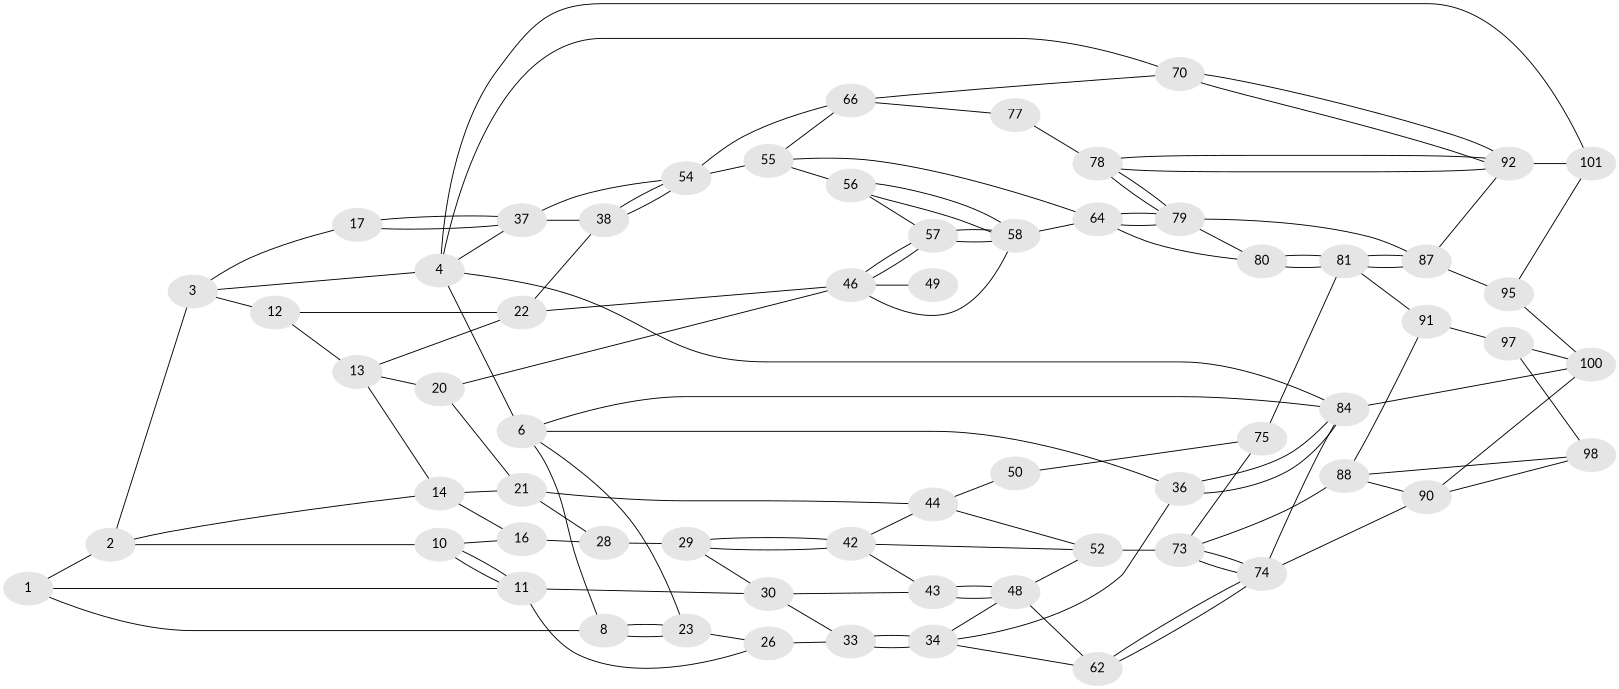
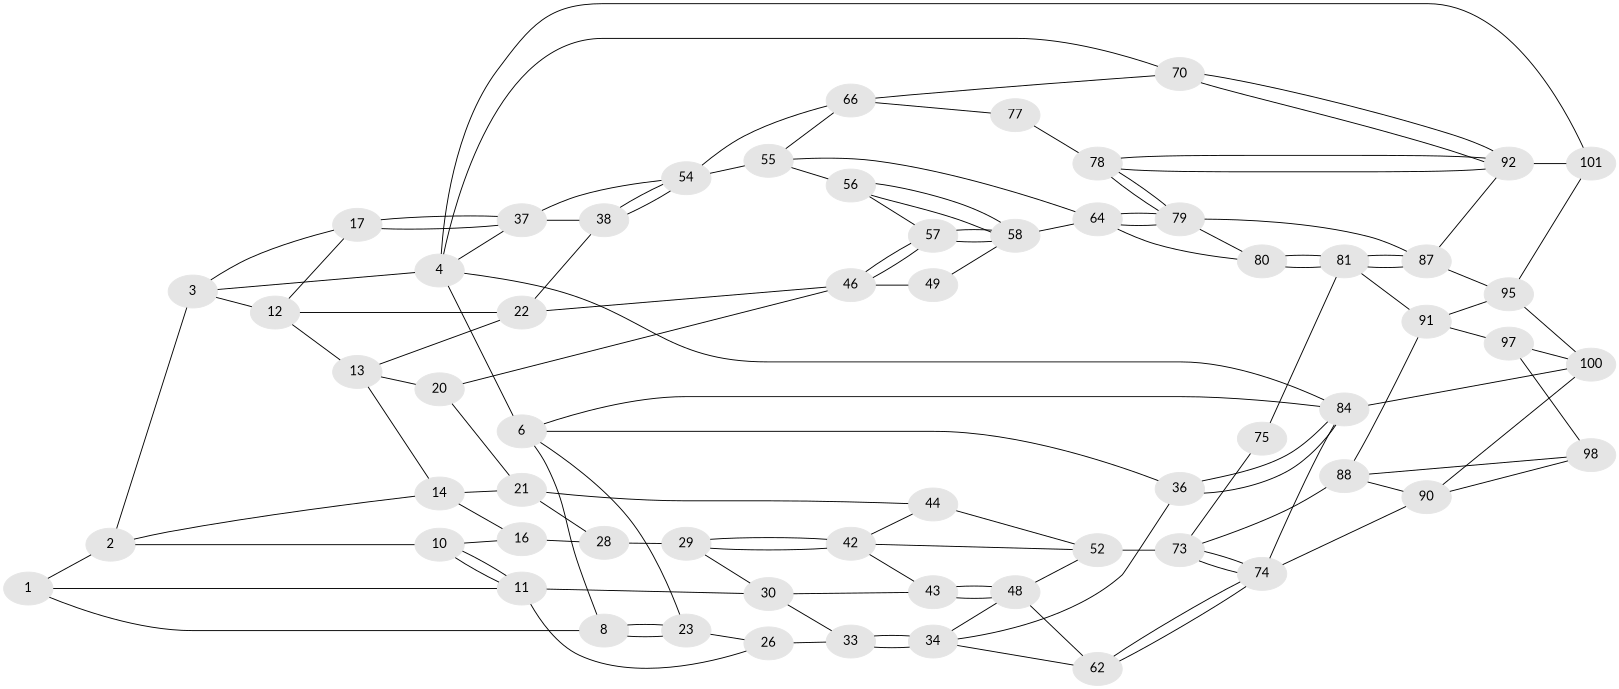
none -> (316, 269)
none -> (1468, 308)
(951, 312) -> (974, 260)
(1015, 473) -> none
